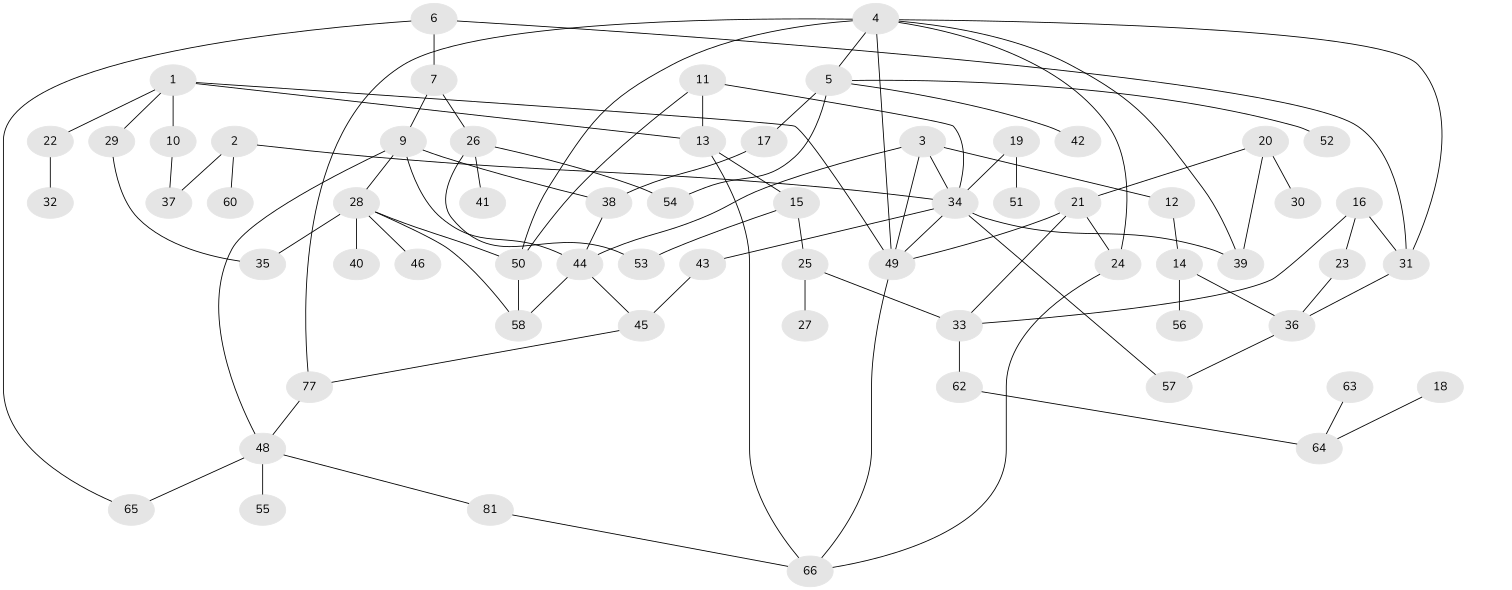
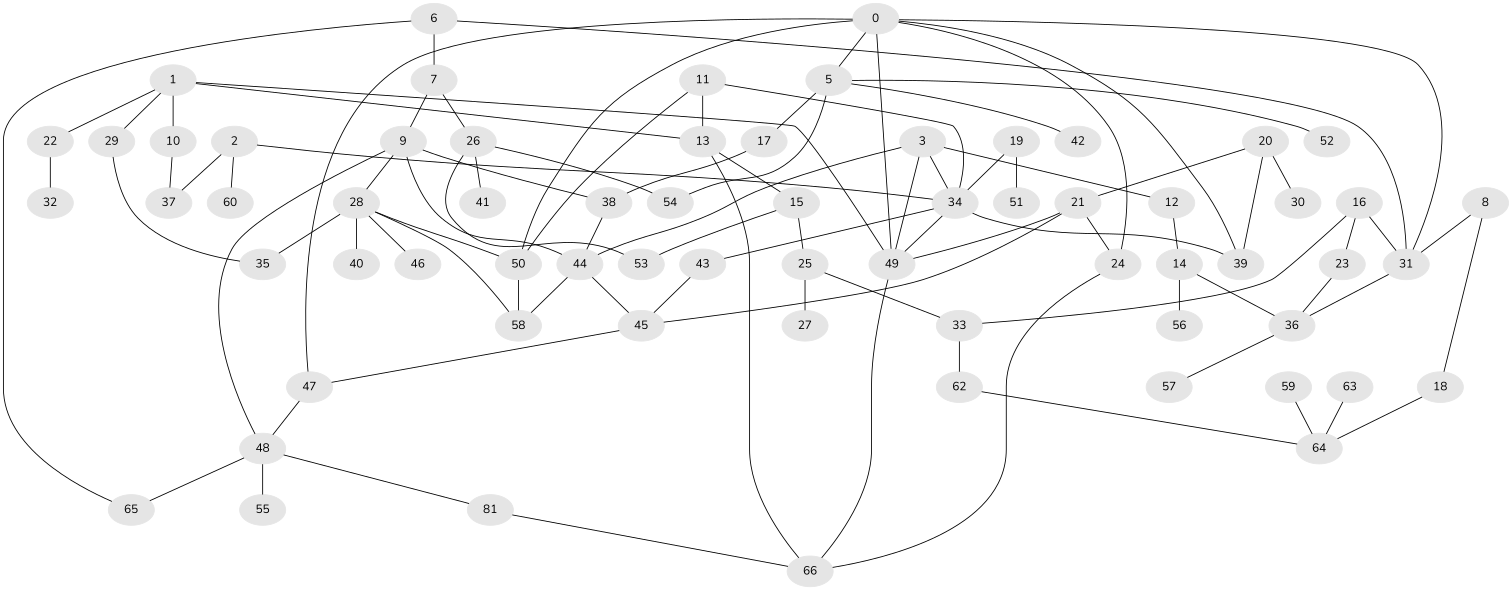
(876, 19) -> (876, 19)
none -> (1486, 203)
(1016, 267) -> (860, 294)
(1058, 291) -> none
(310, 387) -> (310, 387)
none -> (1289, 387)
